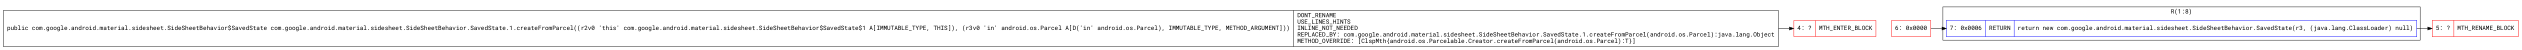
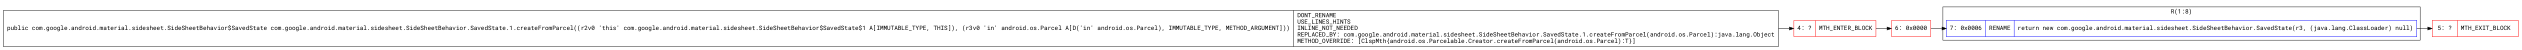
(2000, 28) -> (2000, 28)
(2486, 28) -> (2486, 28)
none -> (1882, 29)
